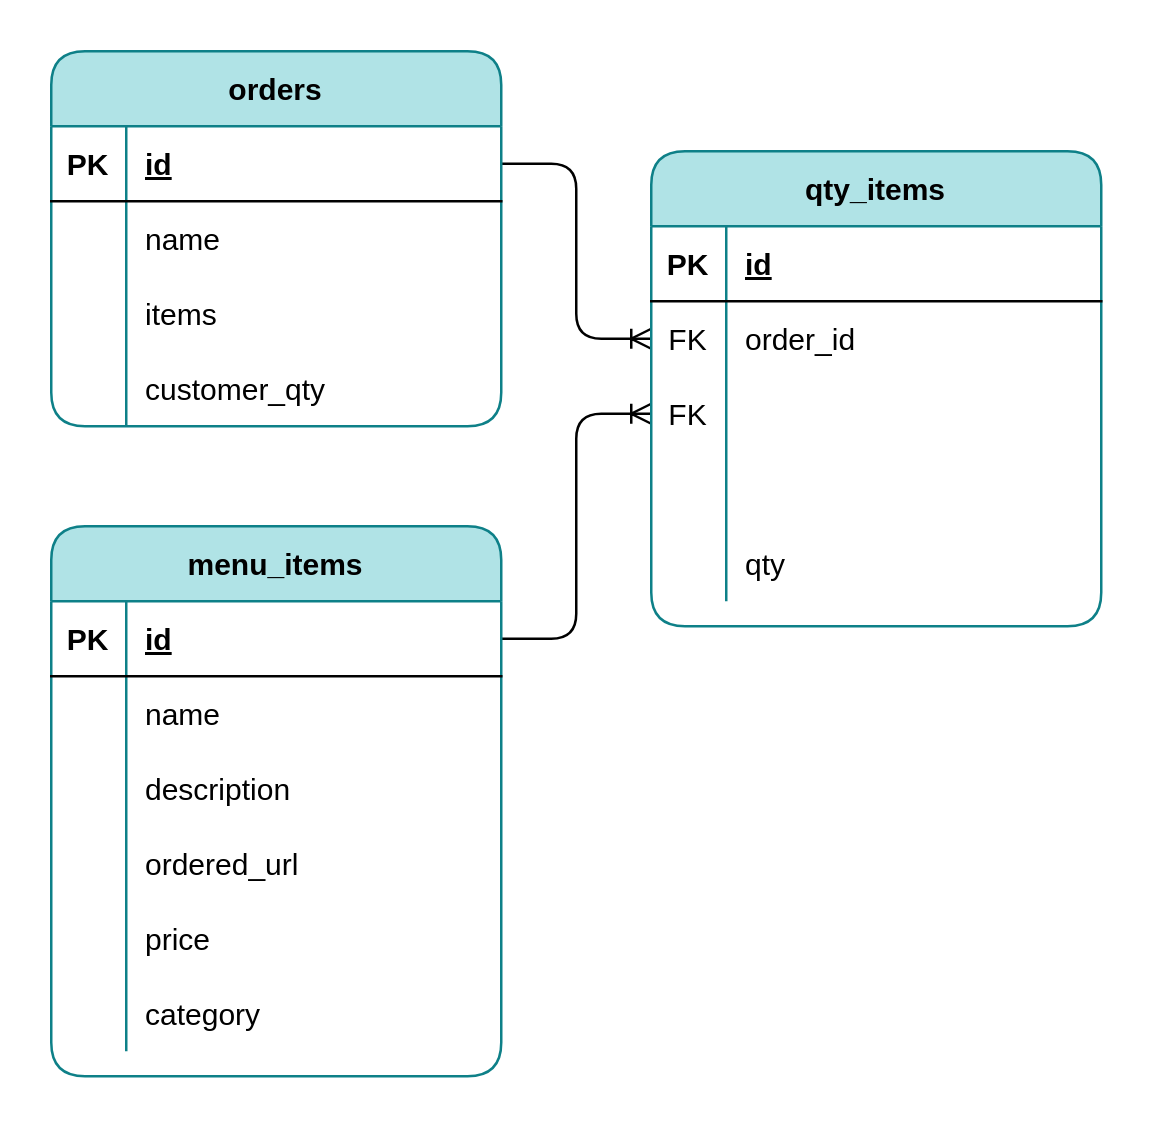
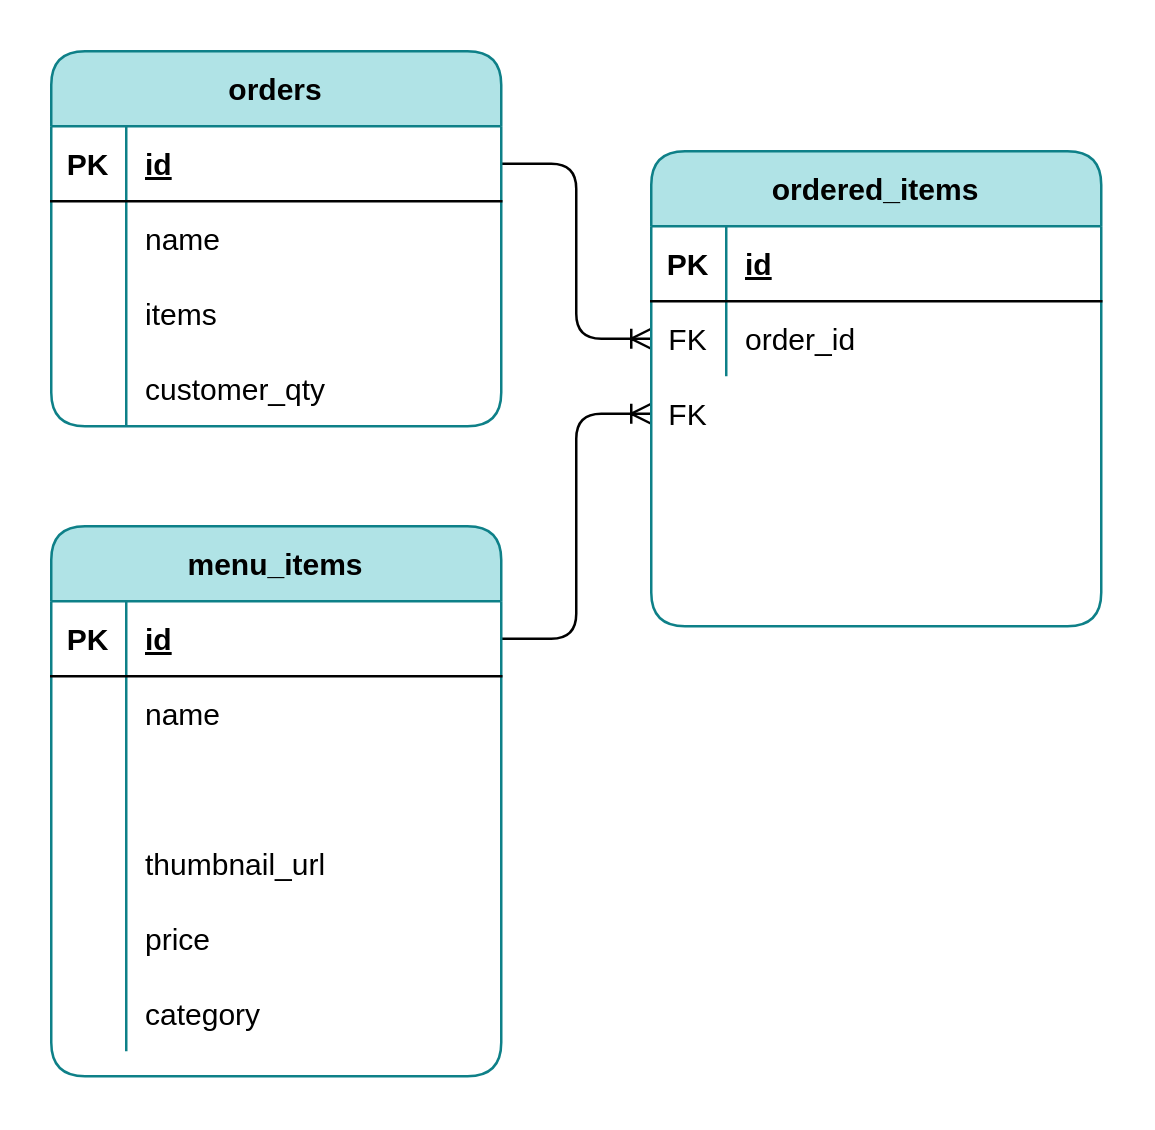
(875, 190) -> (875, 190)
(914, 564) -> none
(314, 789) -> none
(234, 865) -> (243, 865)
